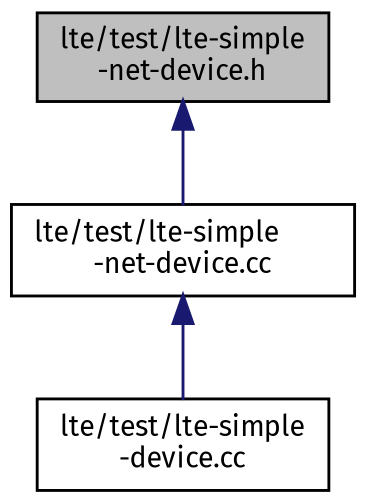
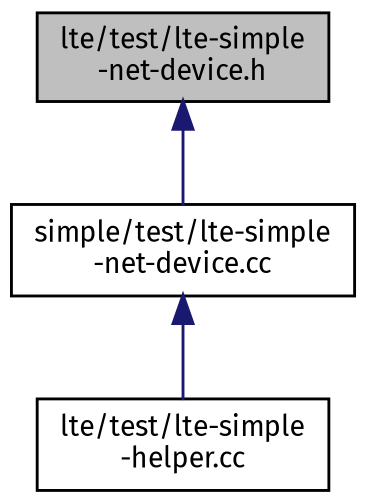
(183, 250) -> (183, 250)
(183, 445) -> (183, 445)
